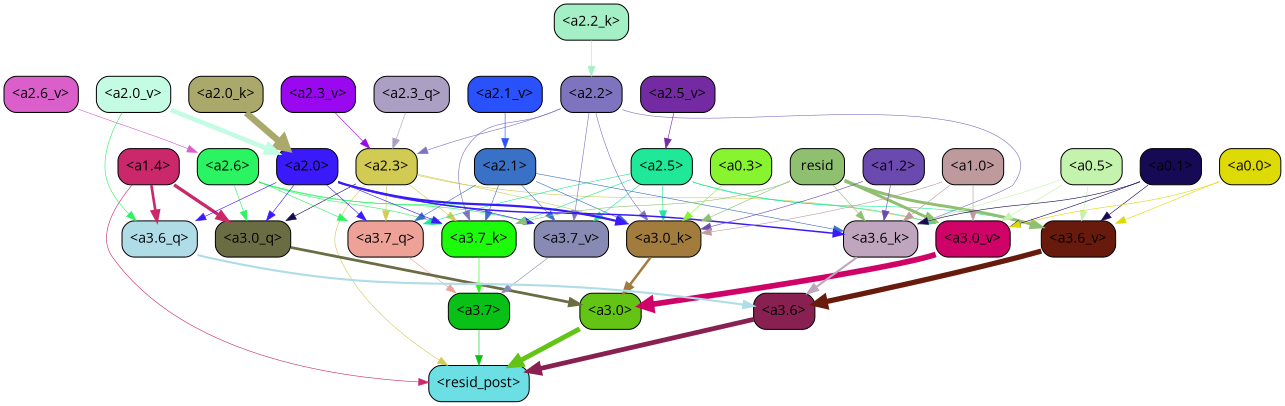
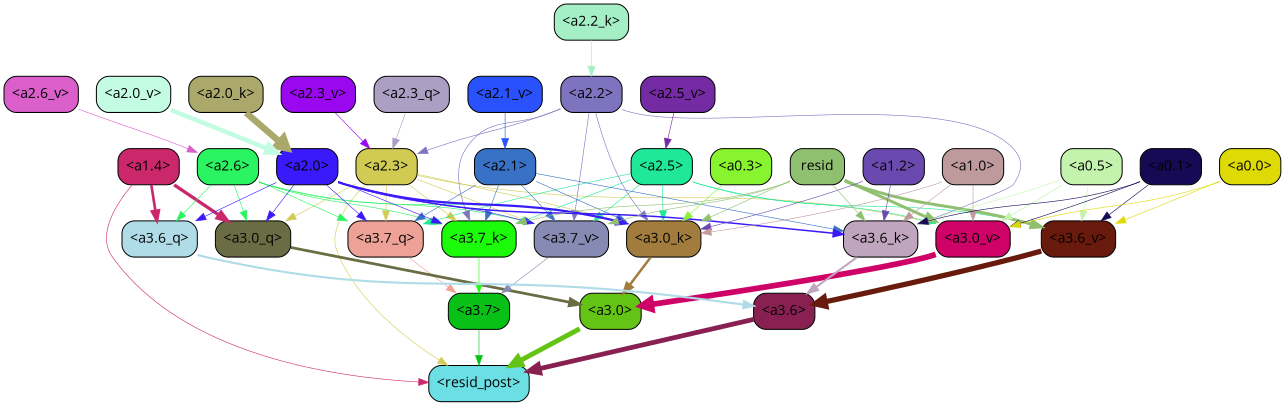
(105, 165) -> (201, 195)
none -> (450, 192)
(325, 200) -> (325, 200)
none -> (705, 203)
